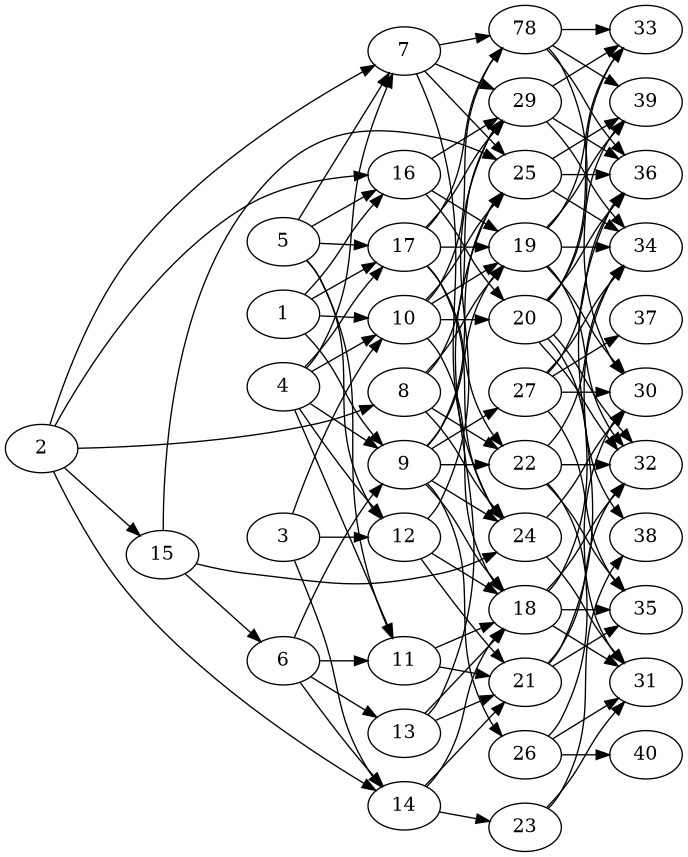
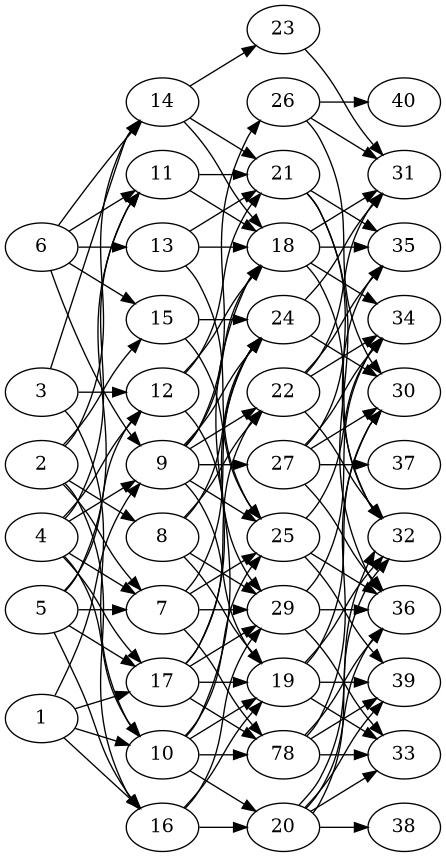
(579, 247) -> none
(218, 603) -> (94, 278)
(585, 689) -> none
